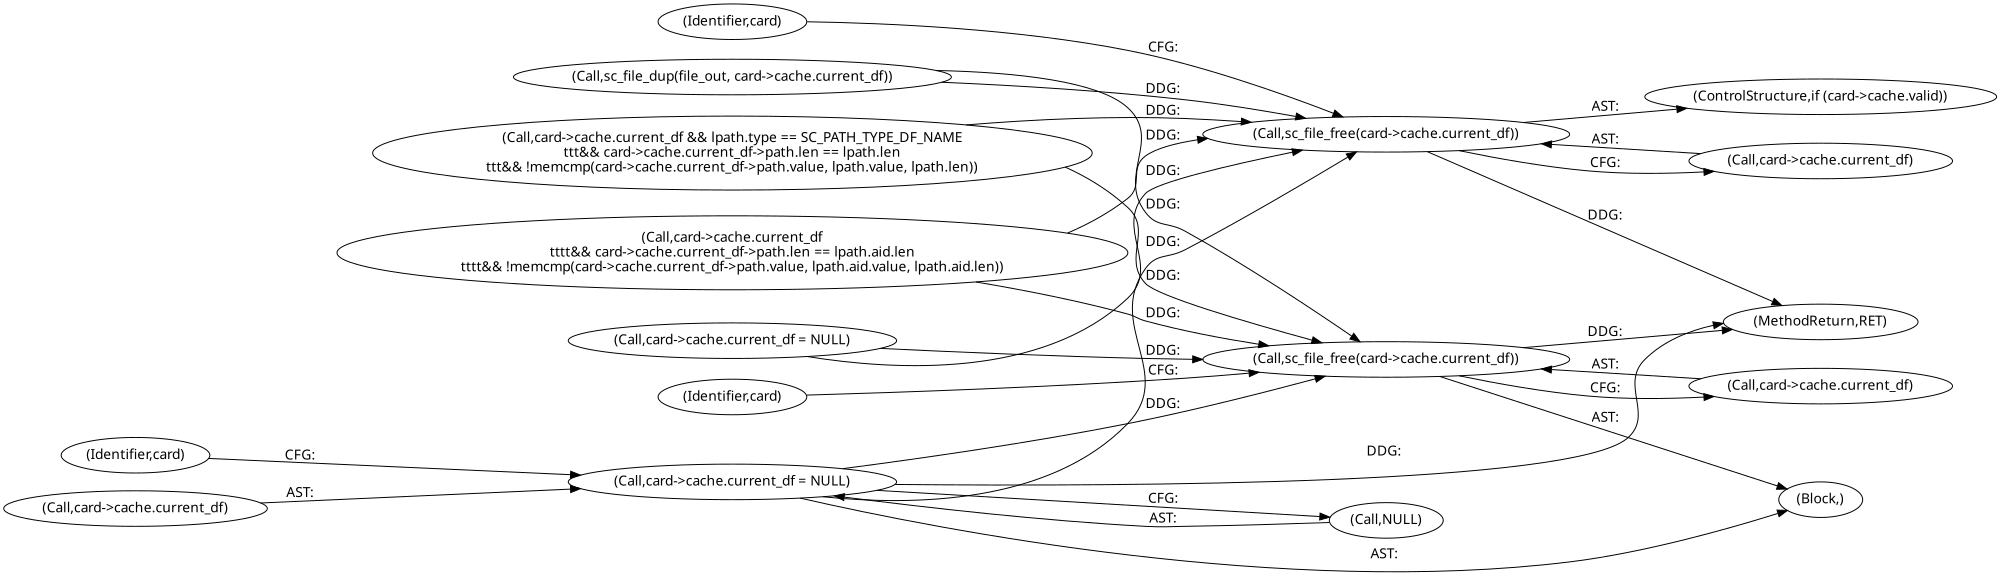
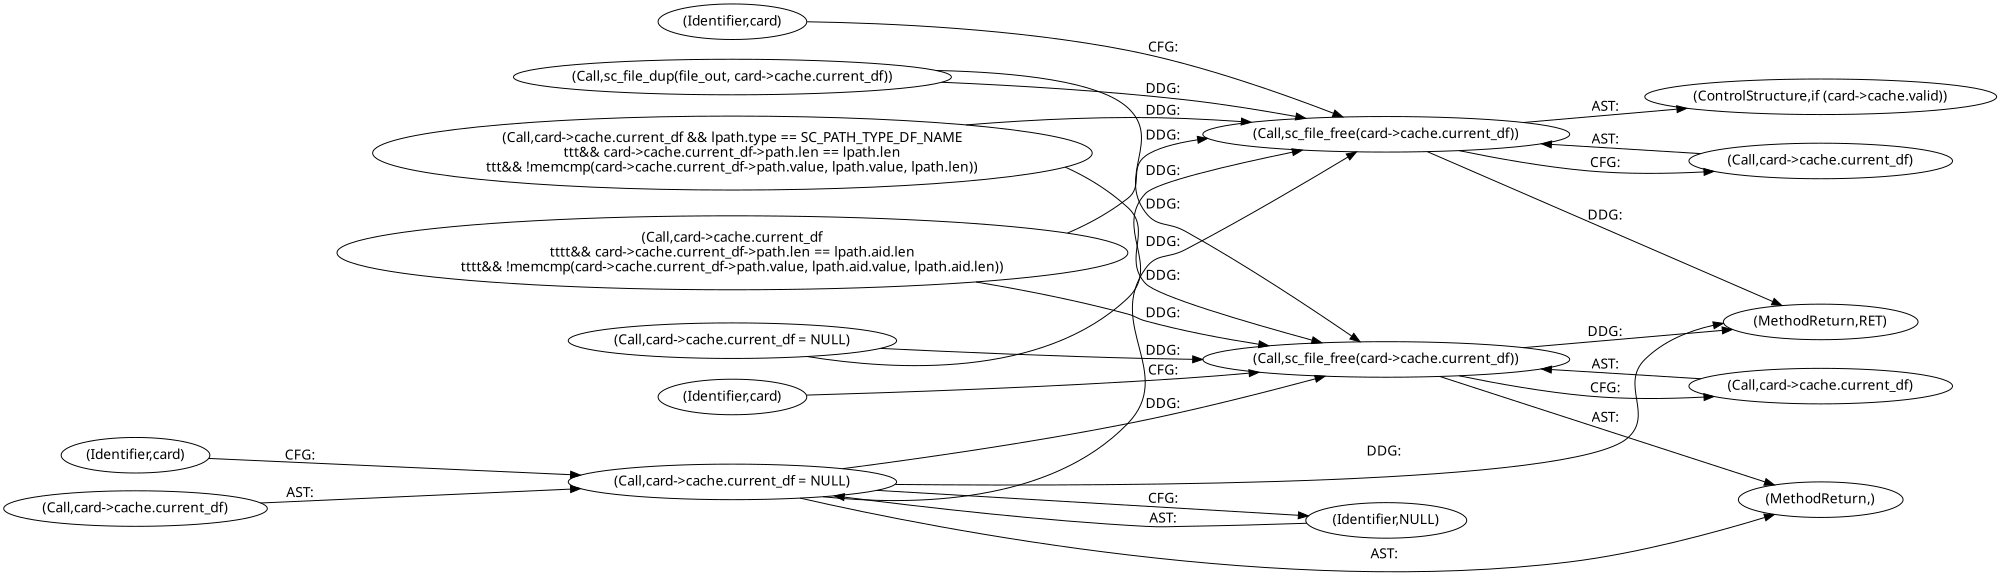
(1821, 500) -> (1821, 500)
(1386, 520) -> (1386, 520)
